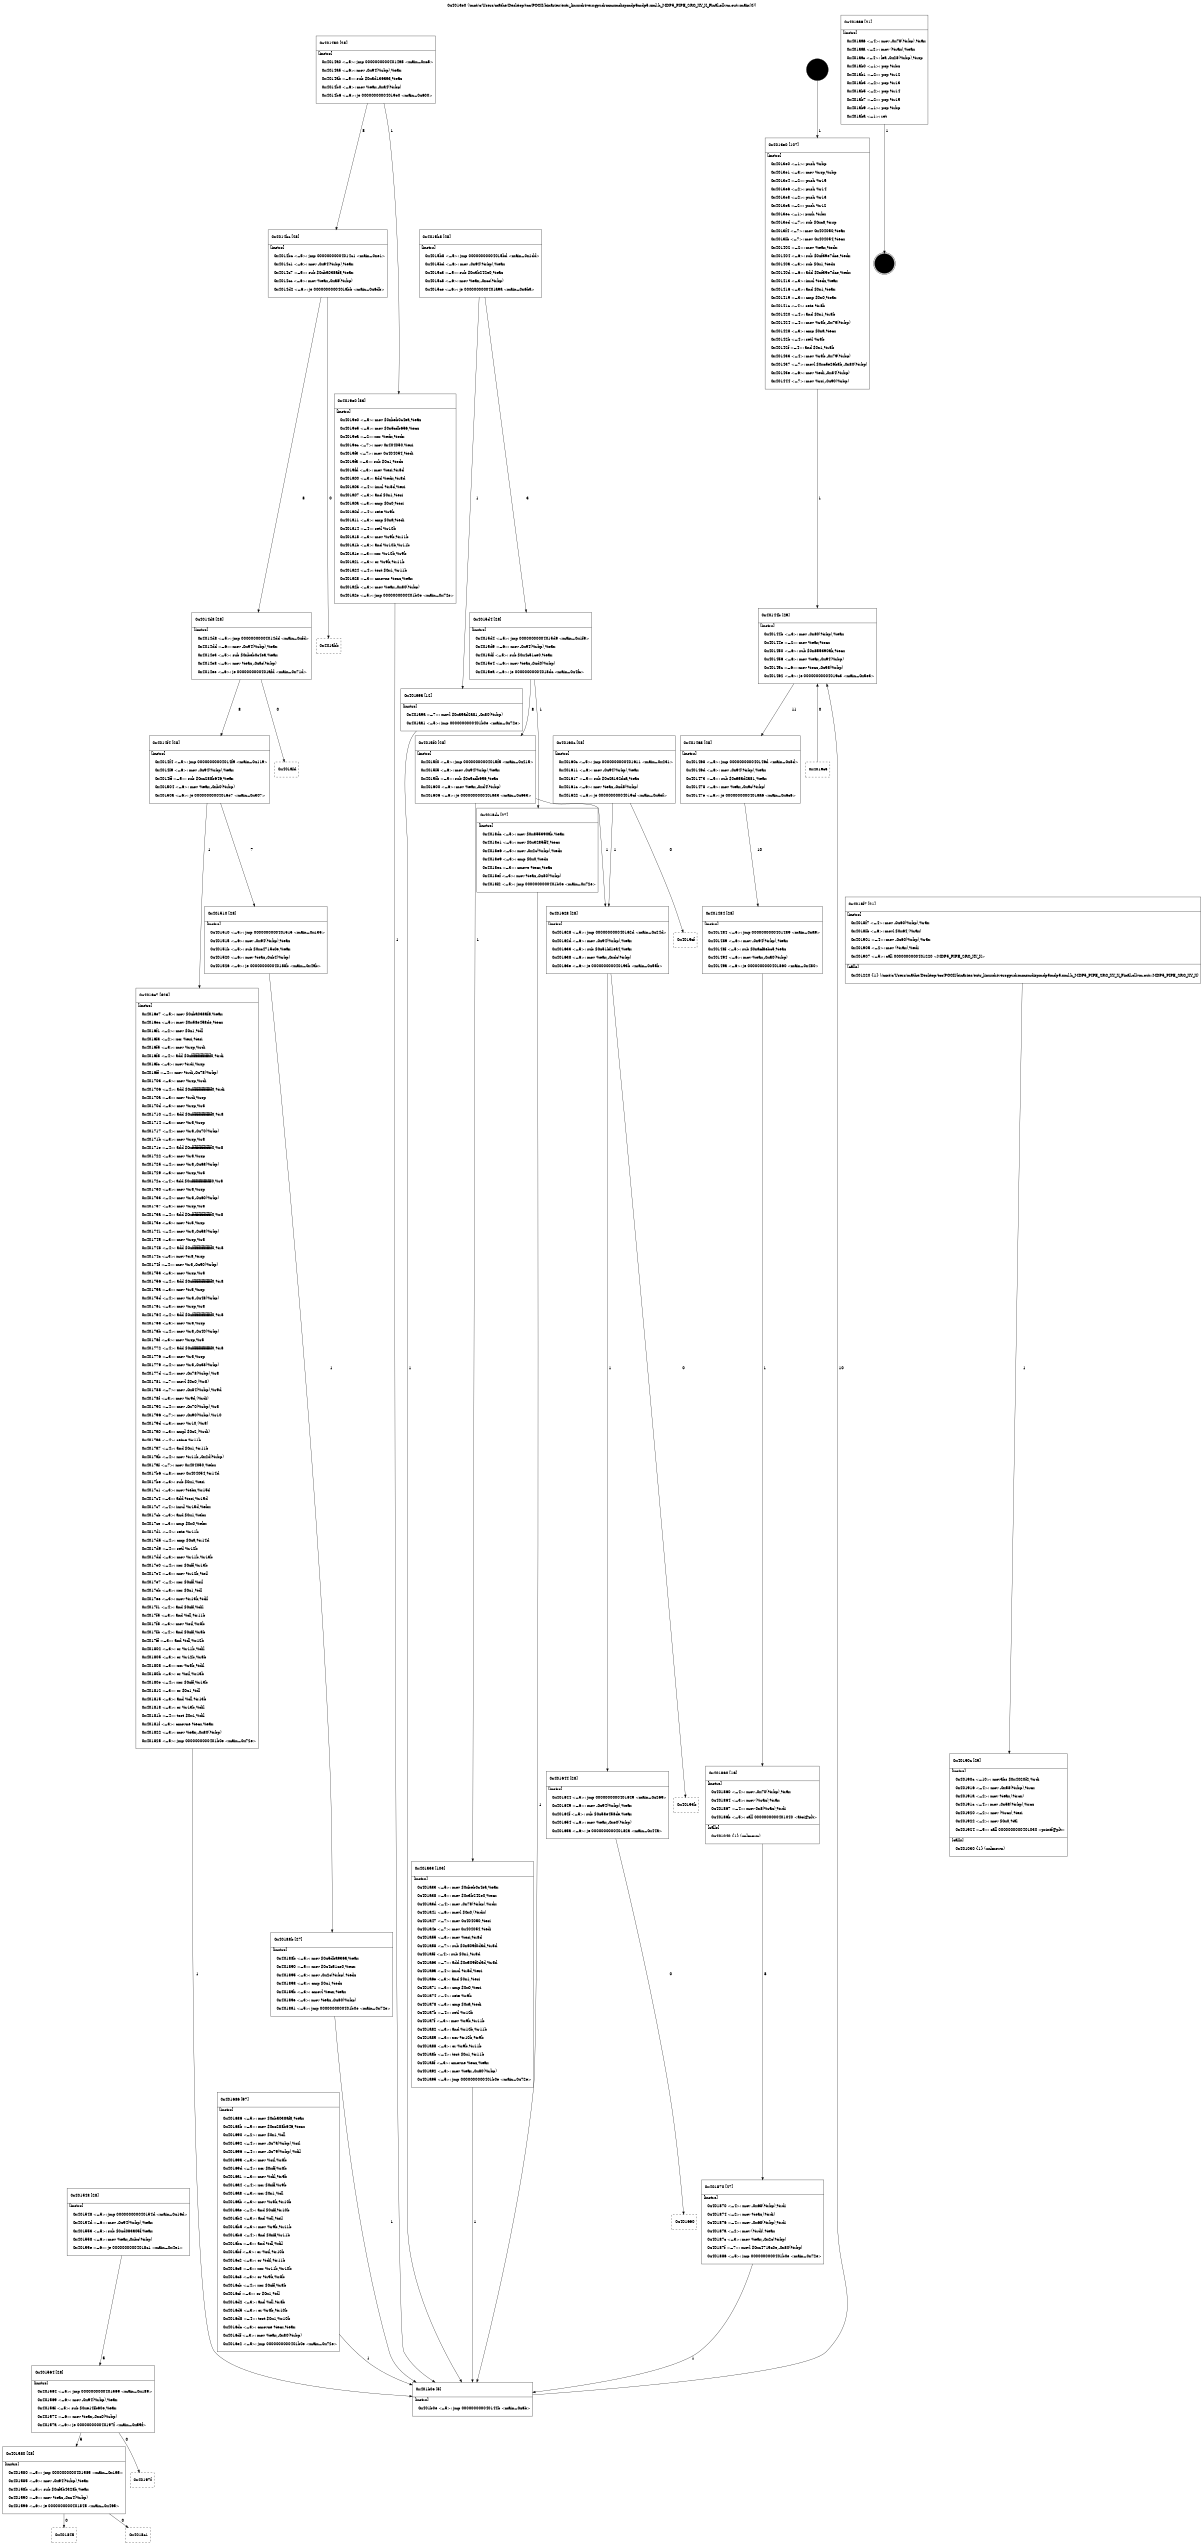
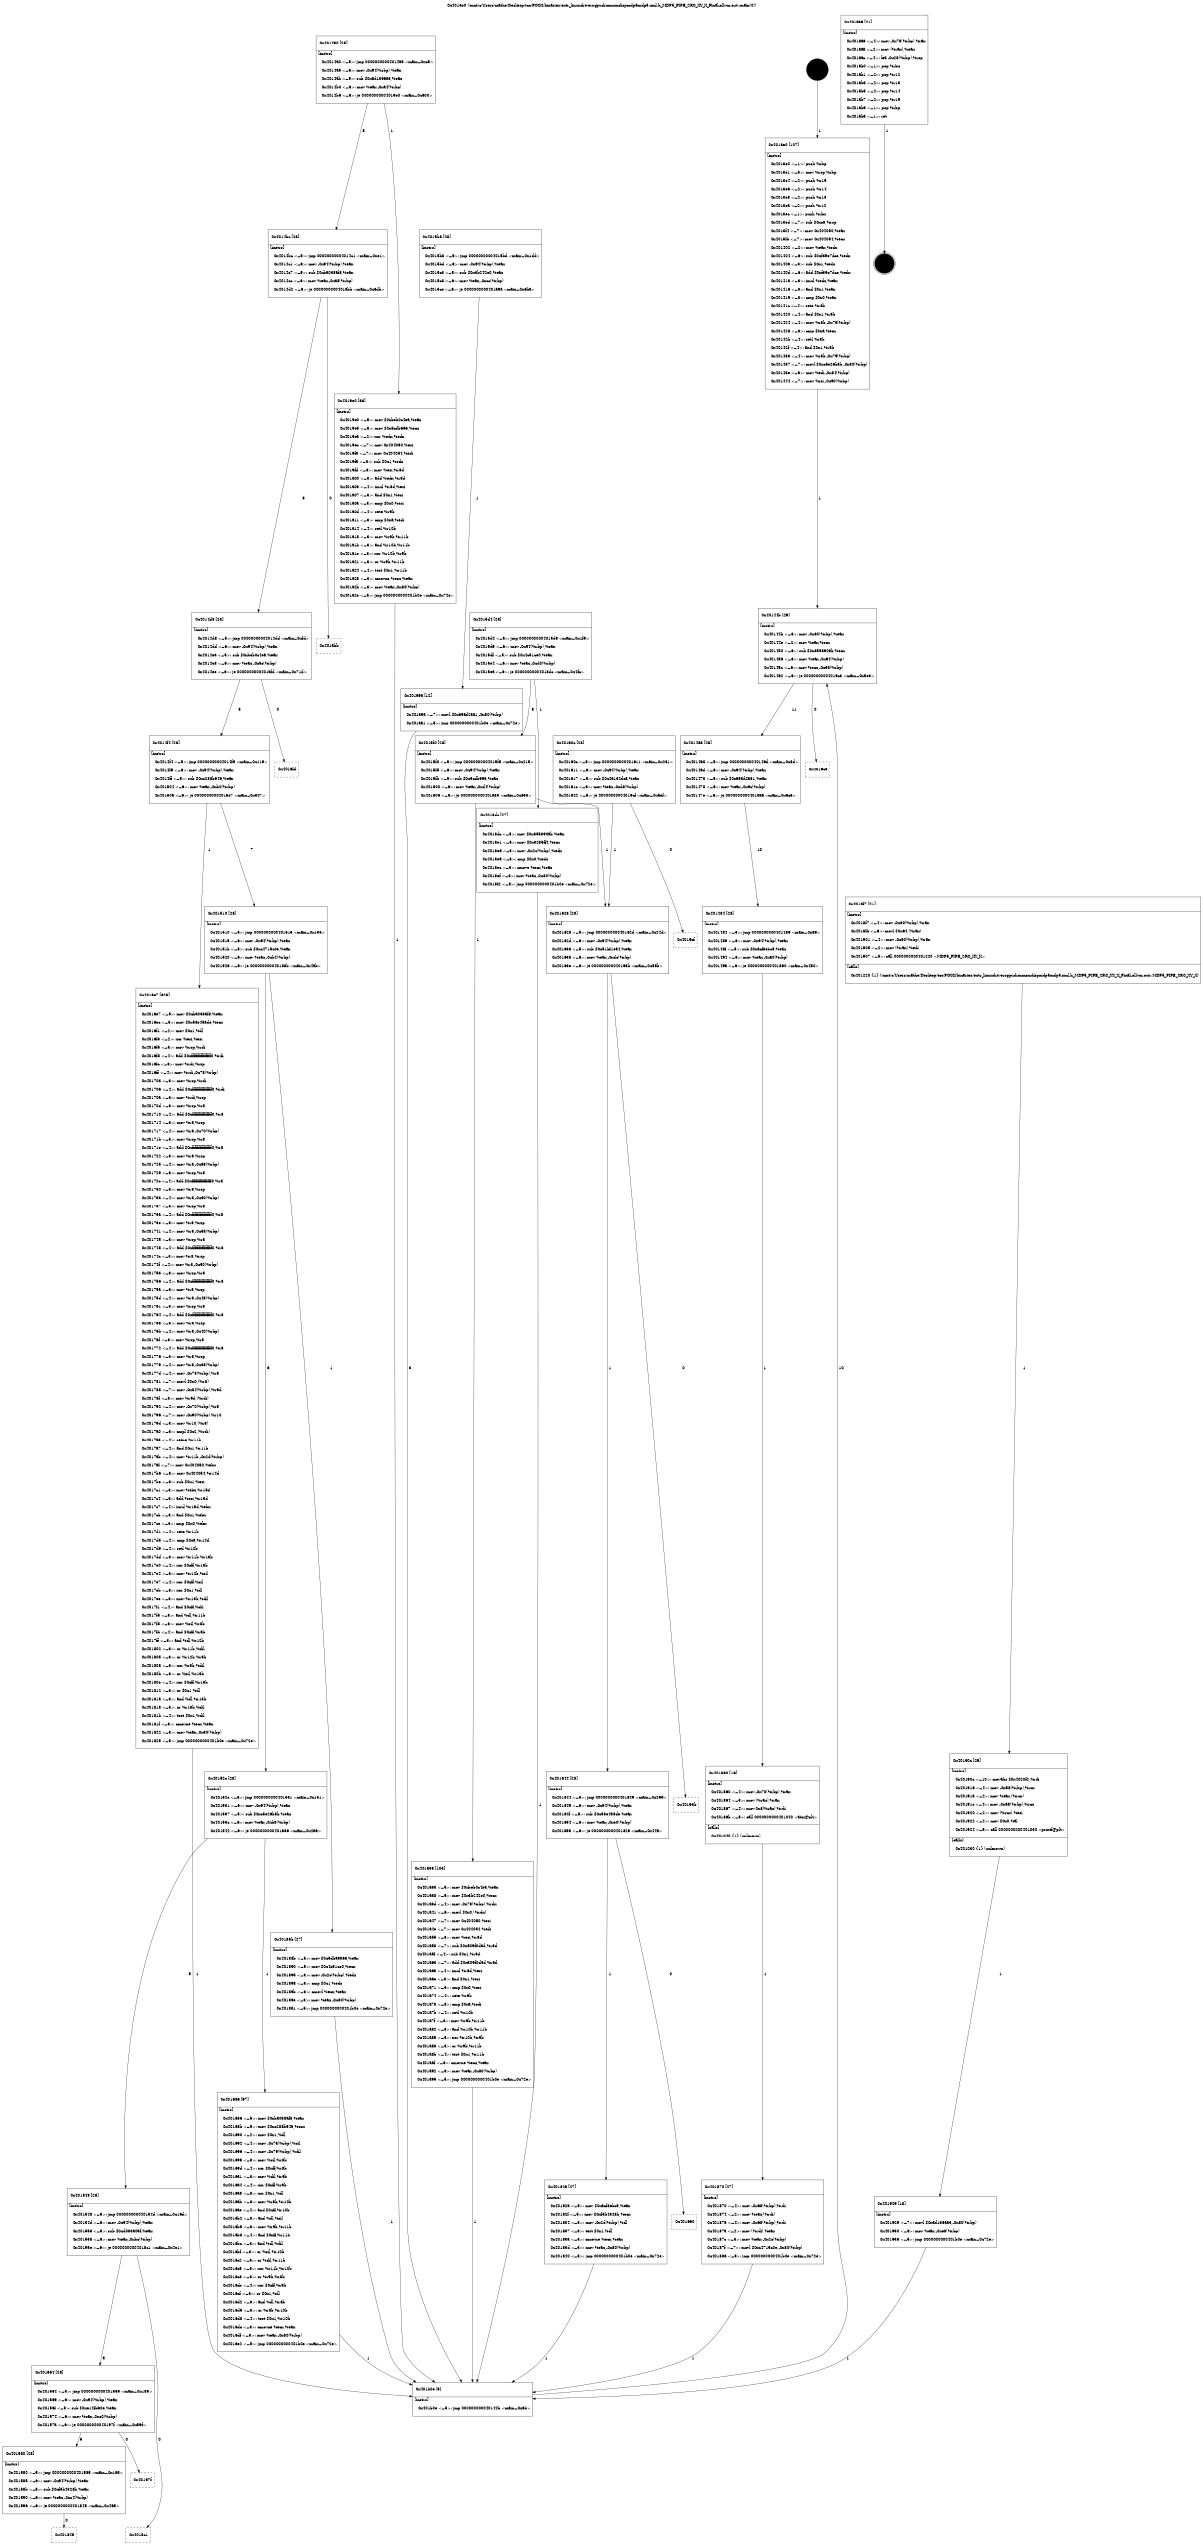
(505, 453) -> none
(818, 724) -> (812, 722)
(409, 1368) -> (409, 1368)
none -> (266, 1805)
(765, 1974) -> (765, 1974)
none -> (606, 2222)
none -> (935, 2222)
(118, 2520) -> (158, 2391)
